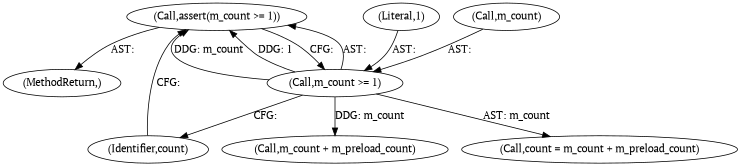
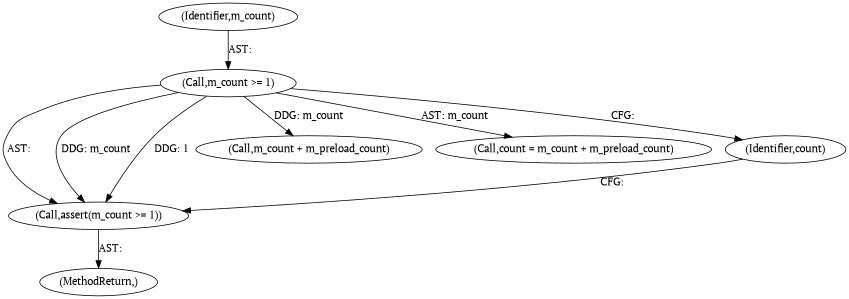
(401, 17) -> none
(507, 17) -> (228, 17)
(293, 42) -> none
